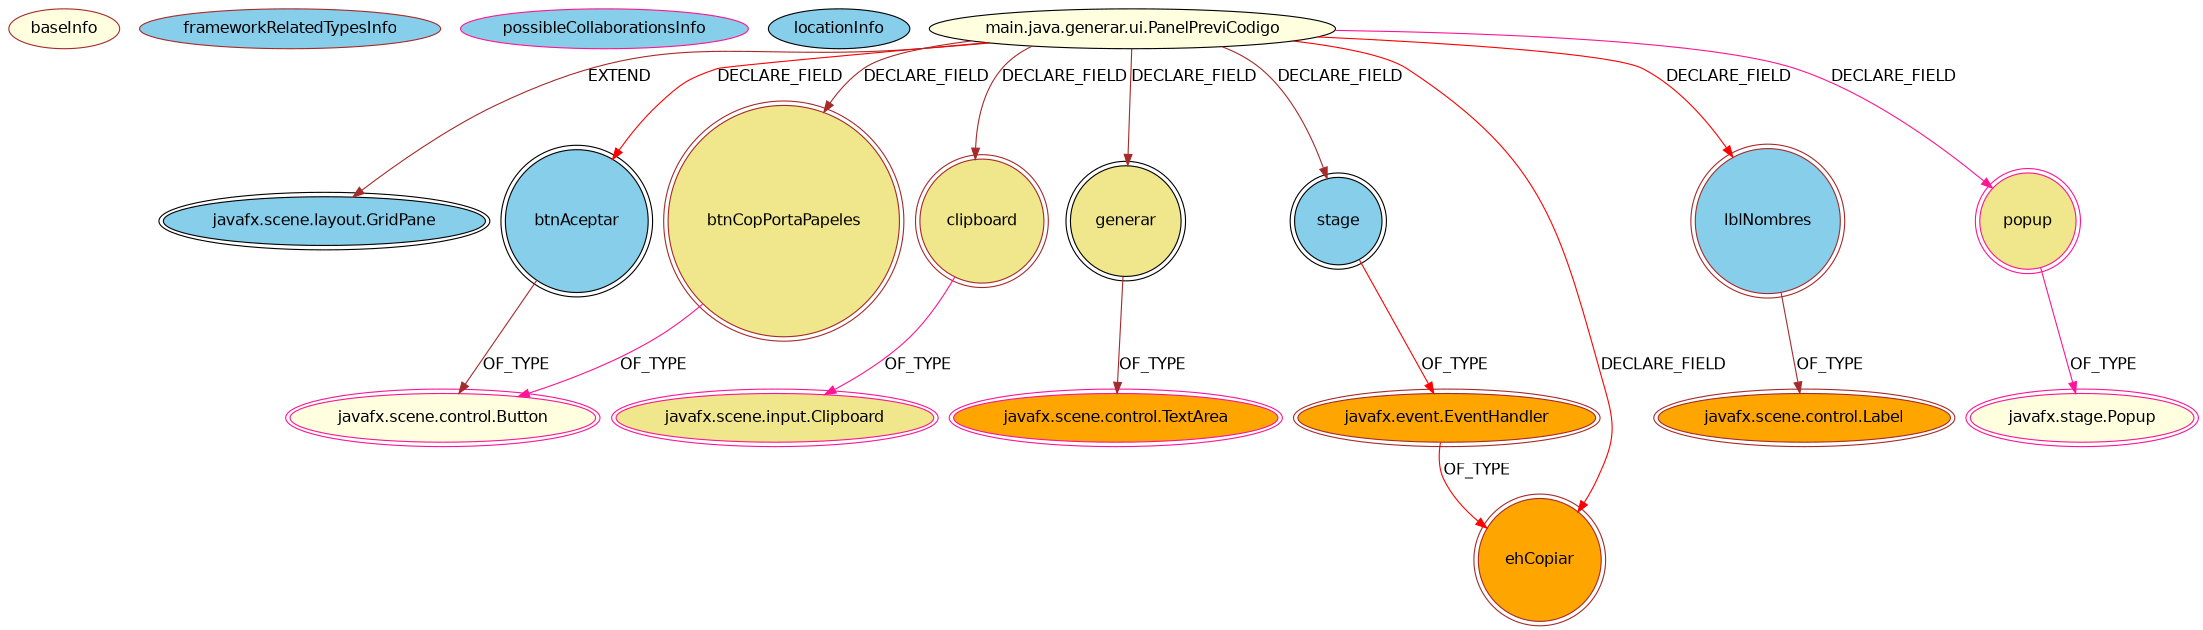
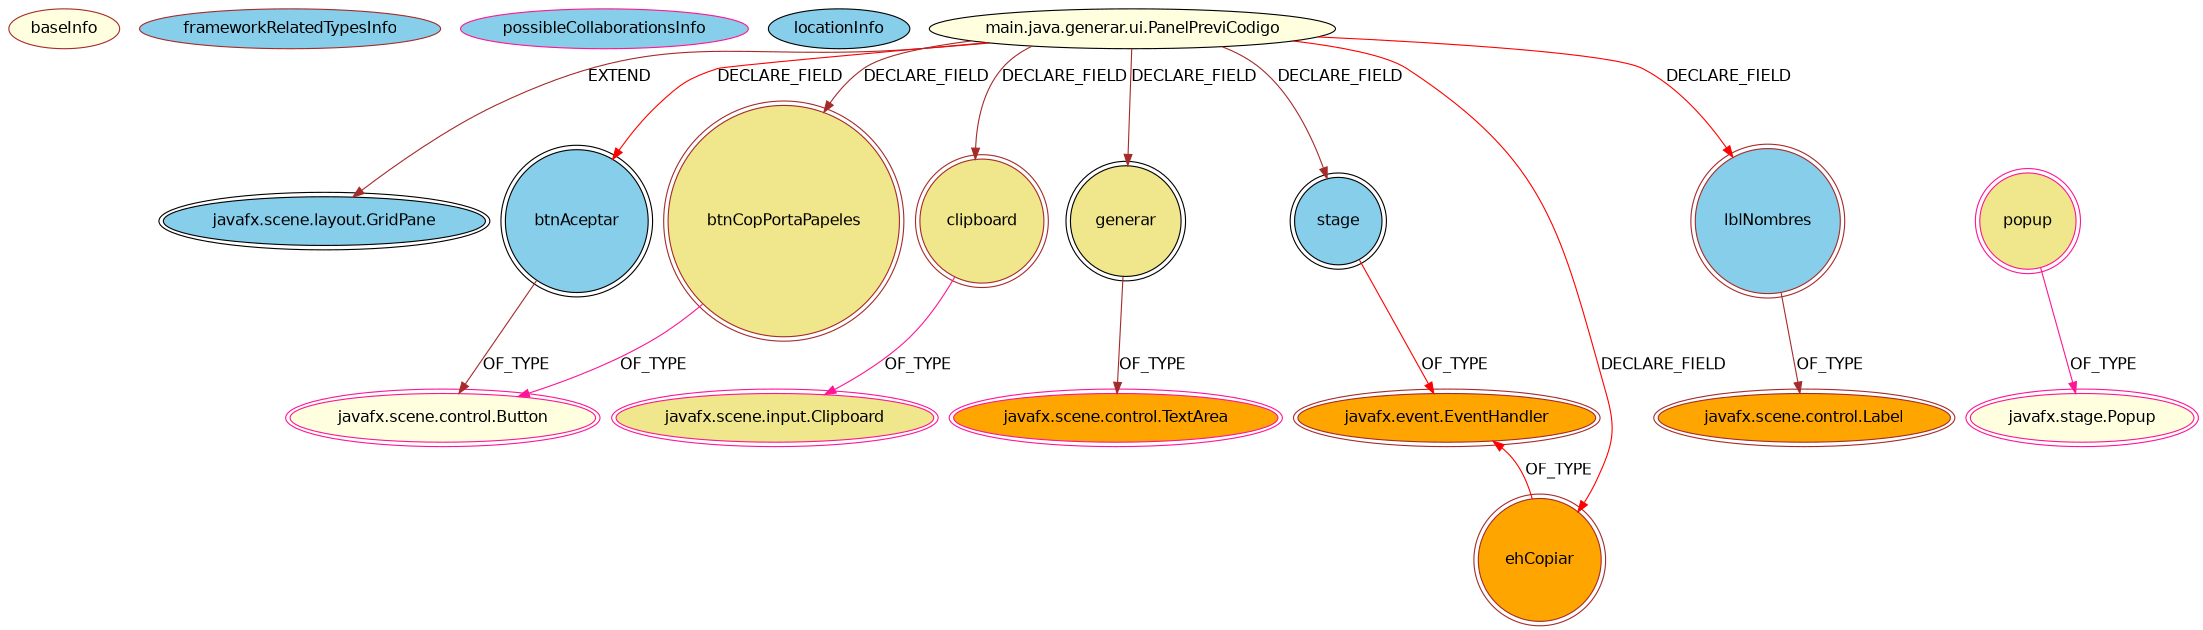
(1676, 48) -> none
(1448, 487) -> (1521, 471)
